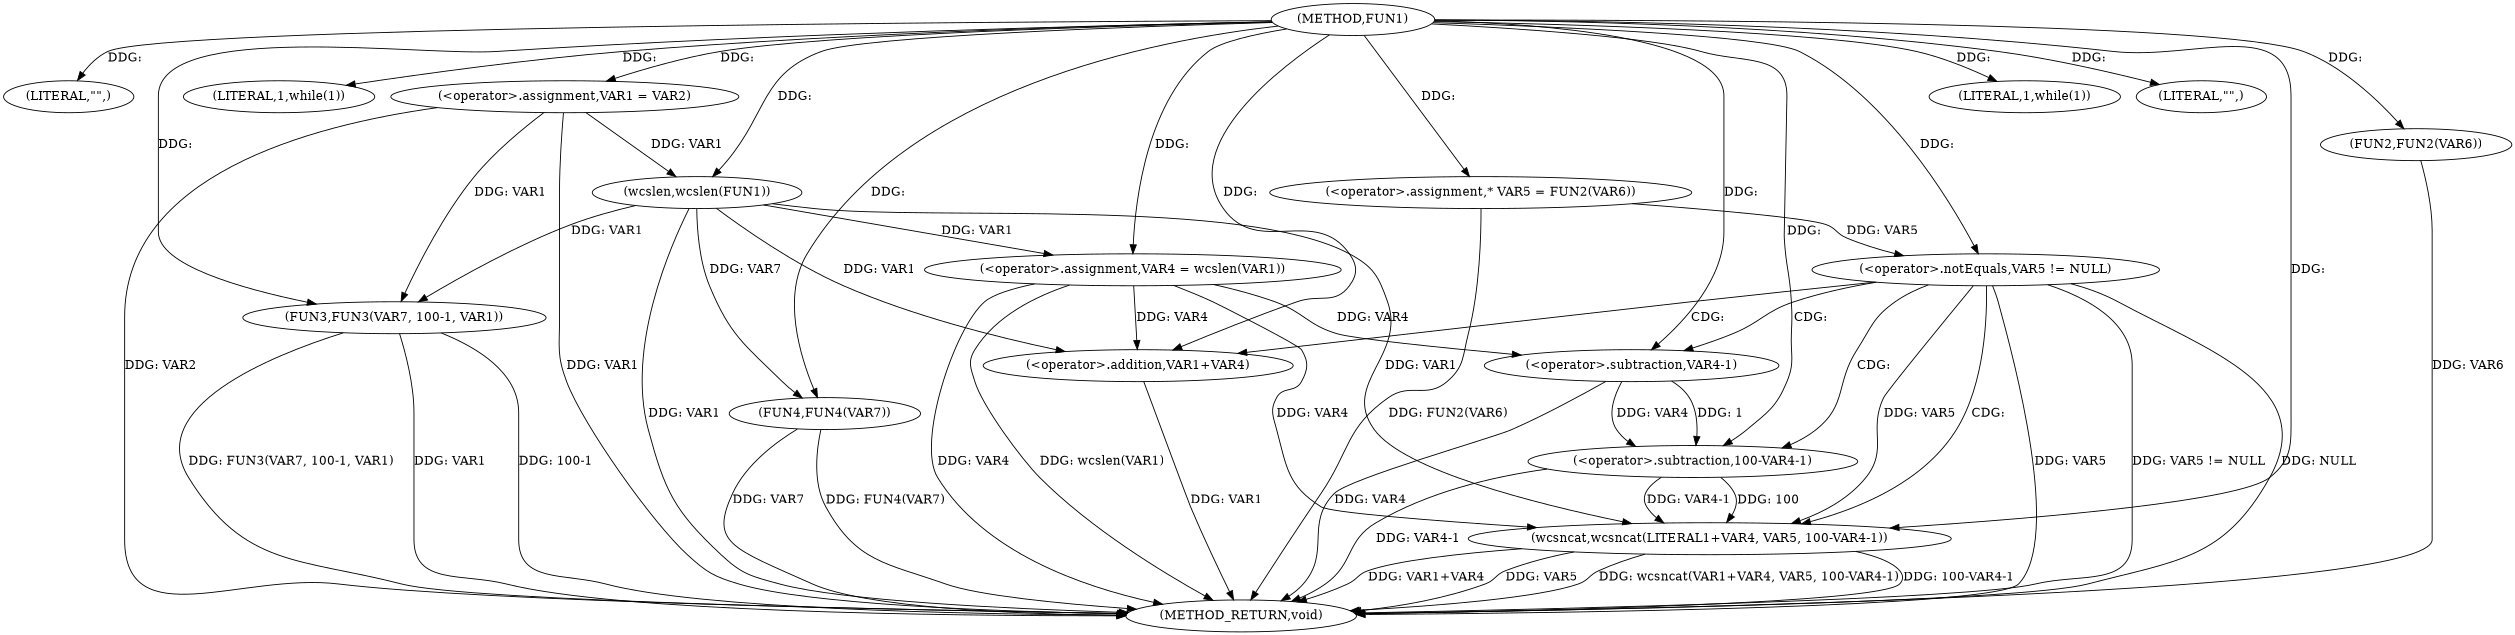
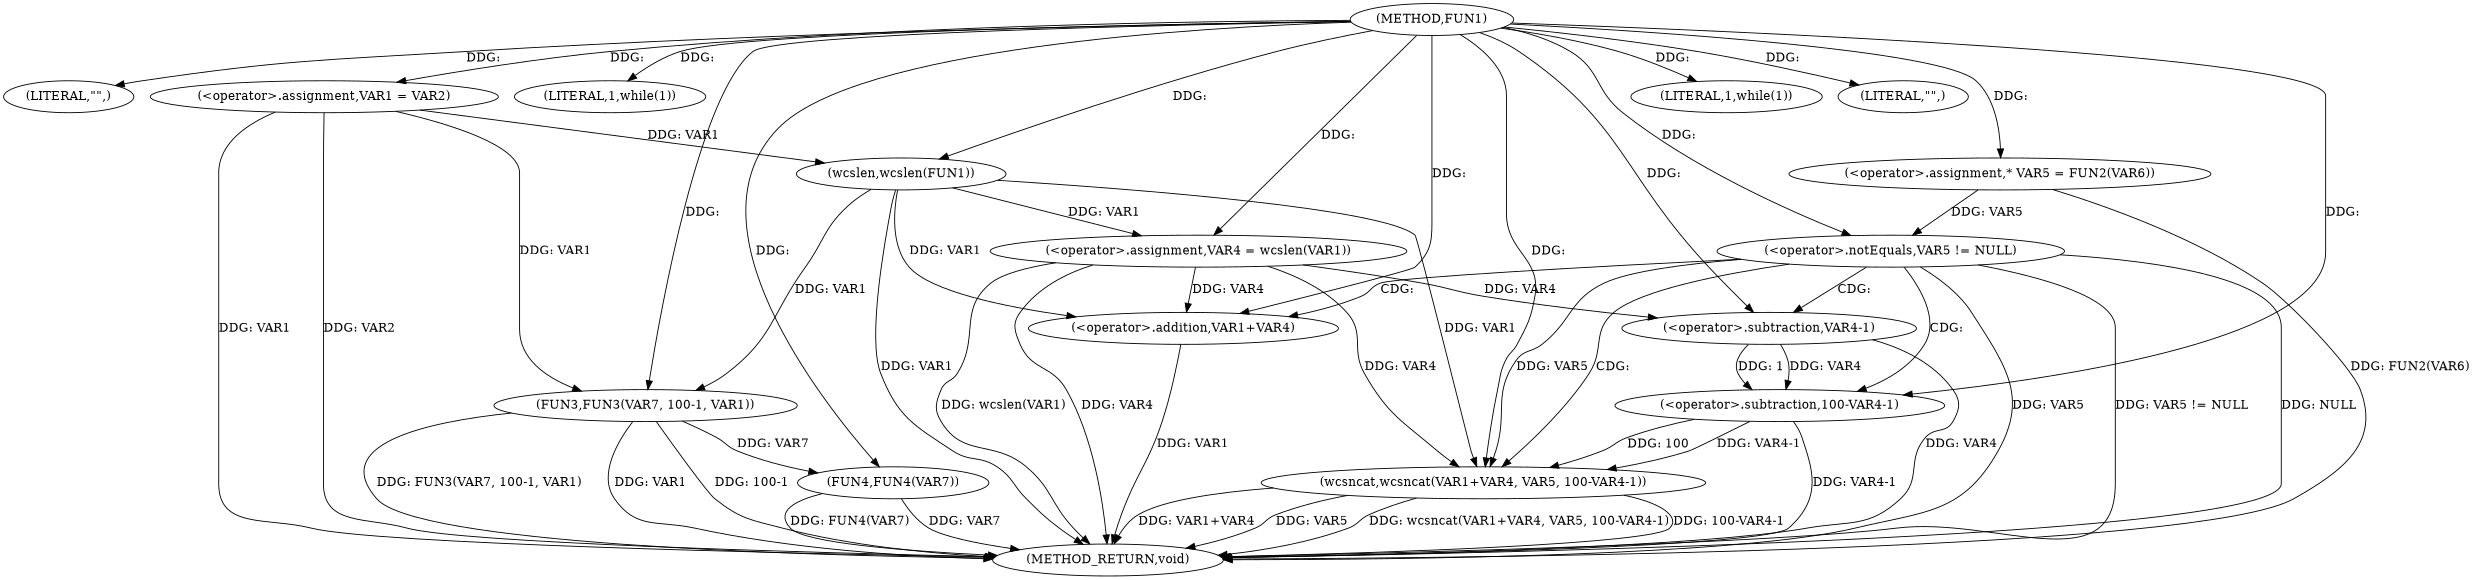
(2416, 145) -> none
(722, 313) -> (743, 453)
(1710, 539) -> (1483, 483)
